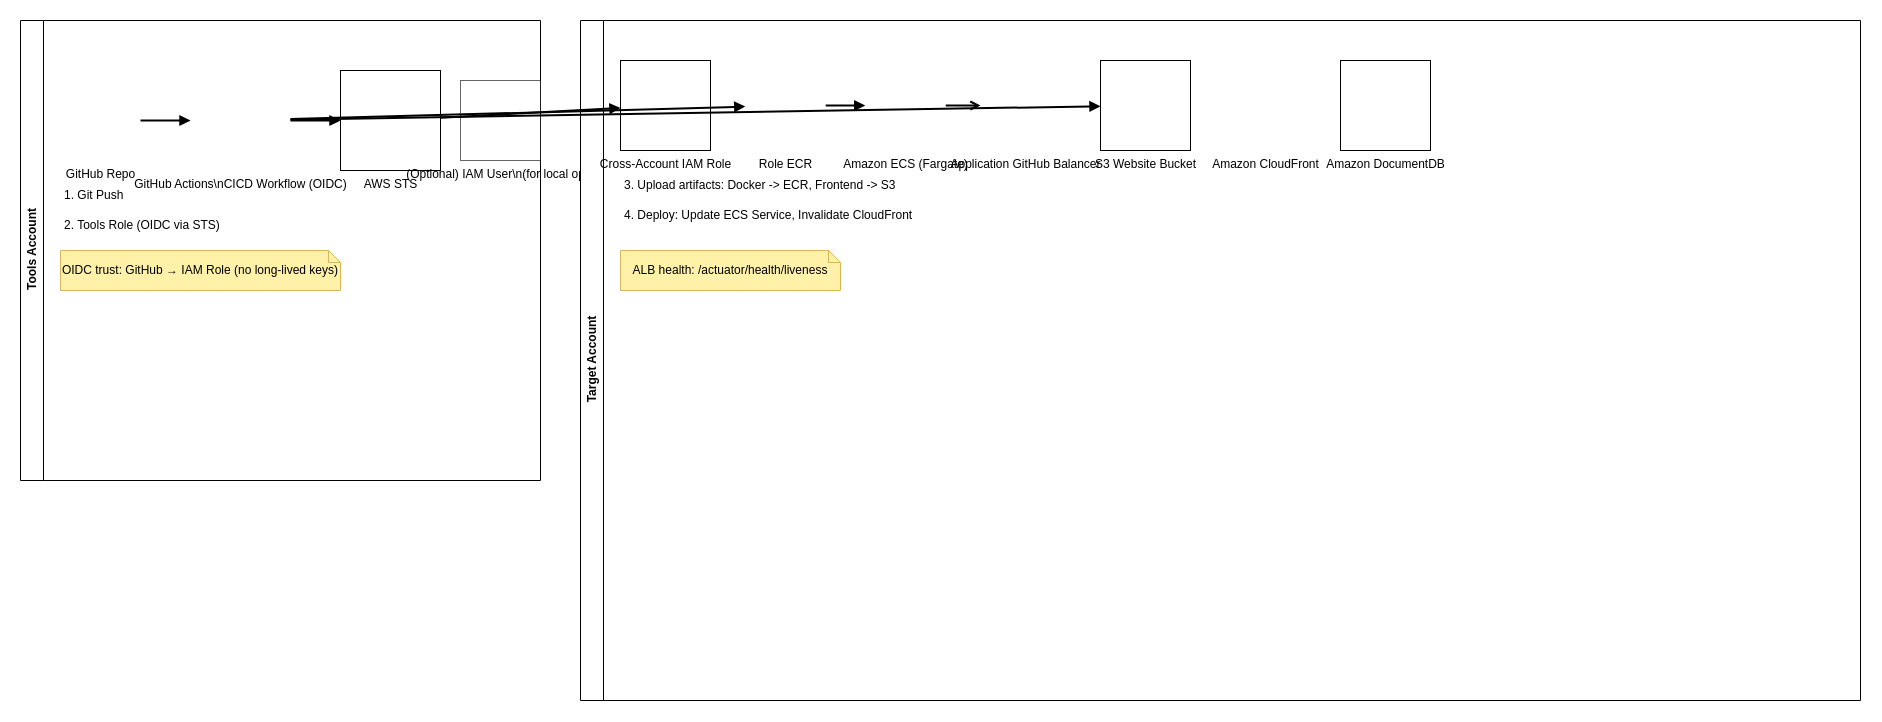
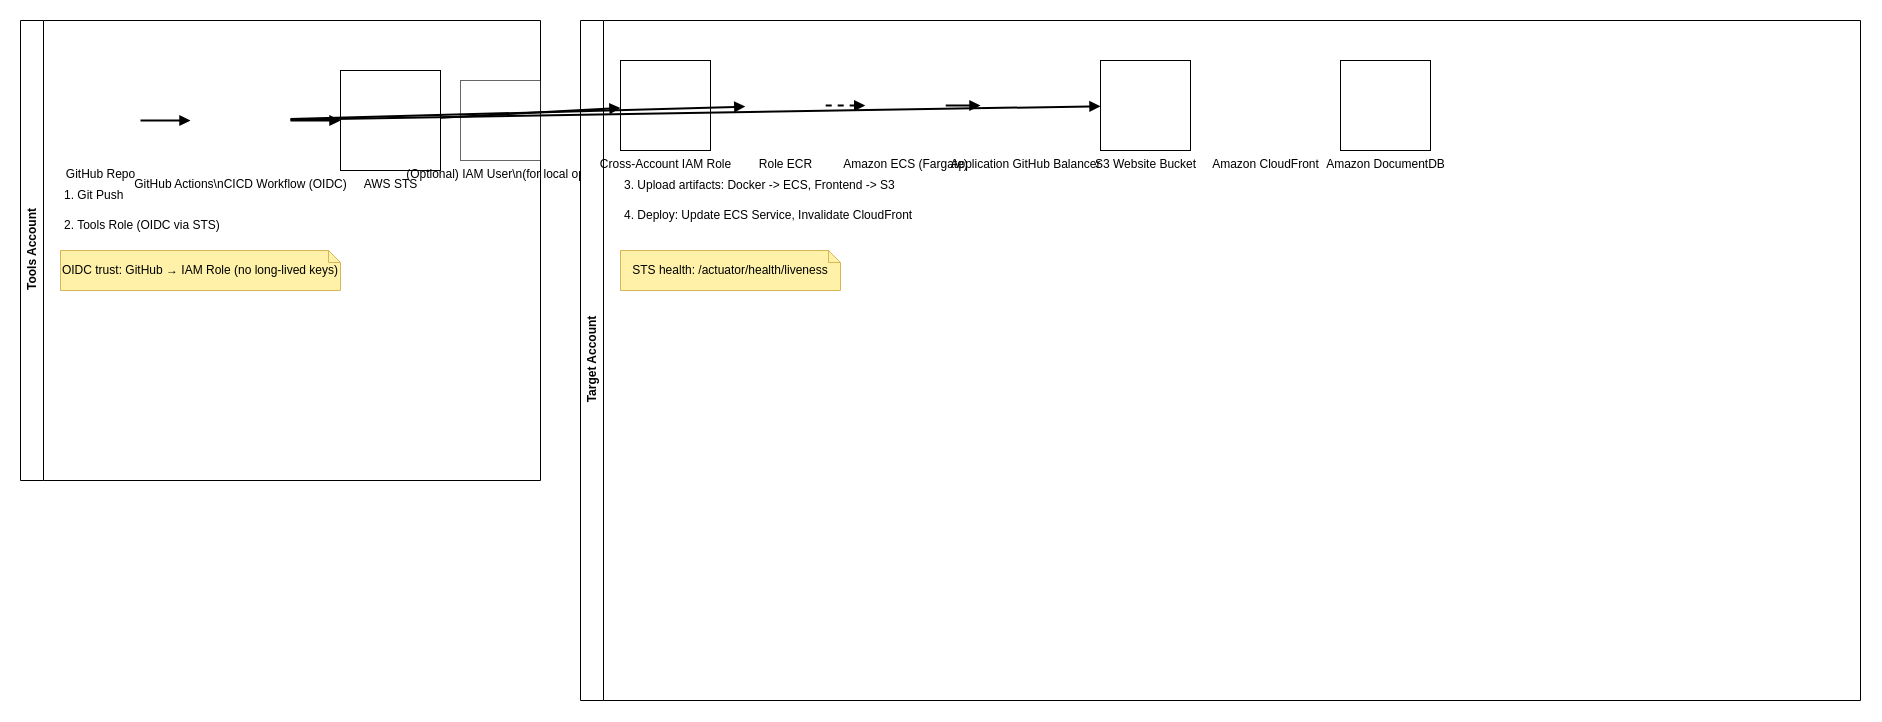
(839, 106) -> (839, 106)
(971, 106) -> (968, 106)
(772, 186) -> (772, 186)
(731, 271) -> (731, 271)
